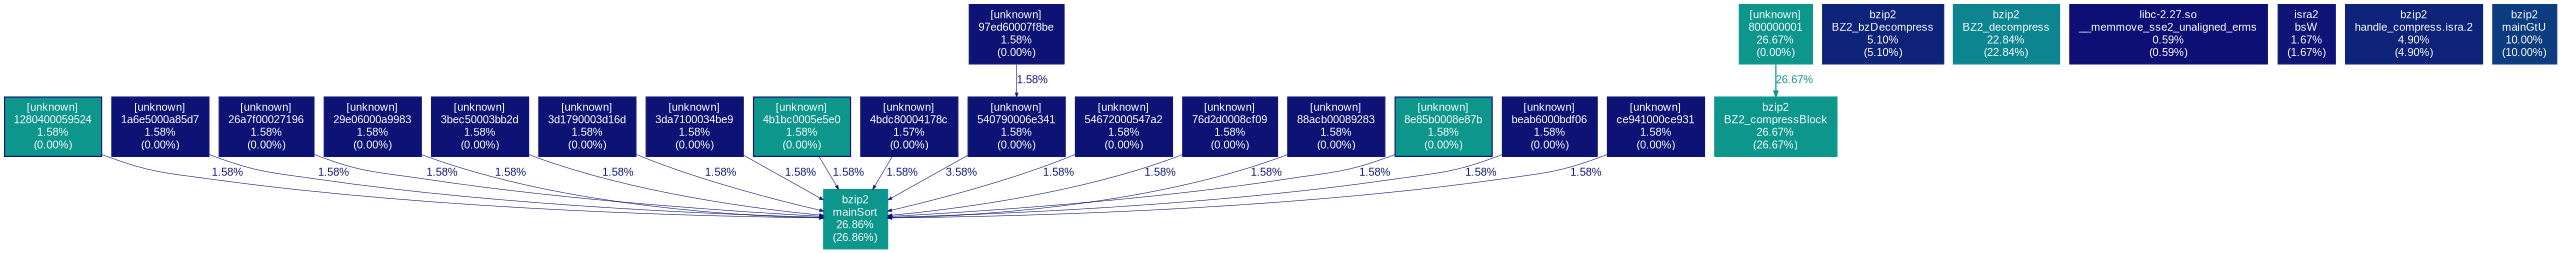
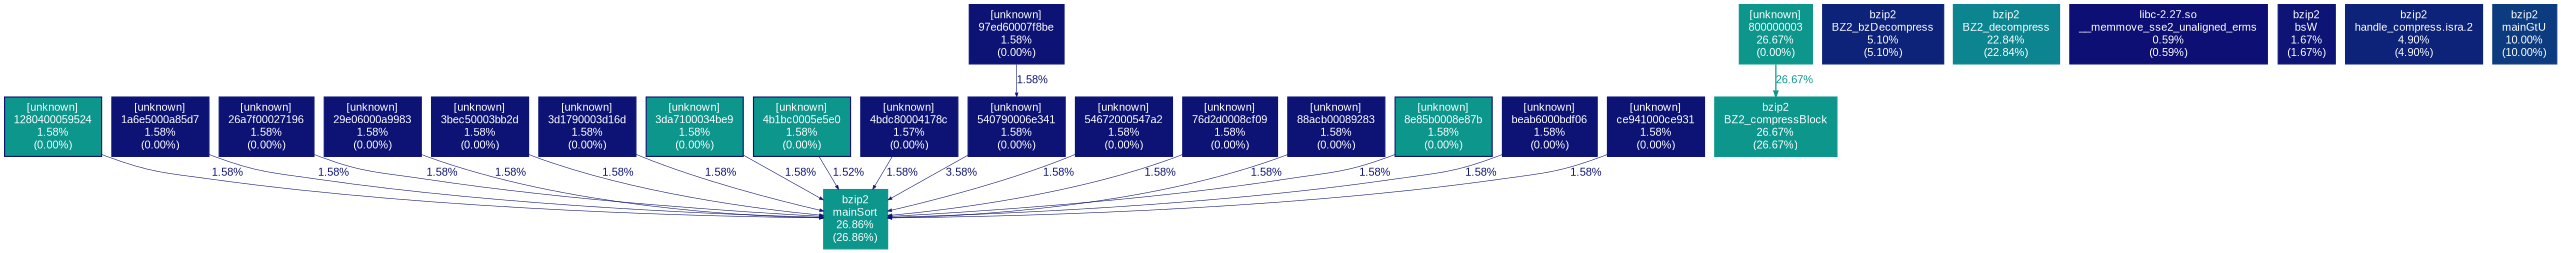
(1776, 34) -> (1776, 34)
(2307, 34) -> (2307, 34)
(695, 127) -> (695, 127)
(849, 173) -> (849, 173)
